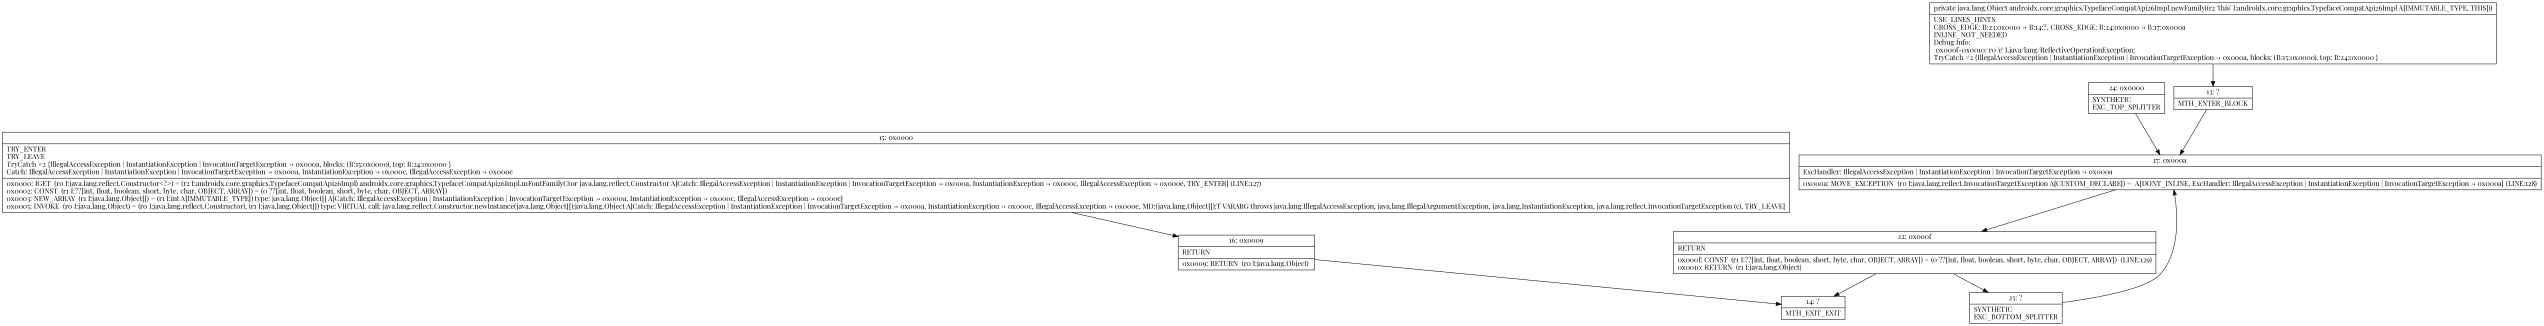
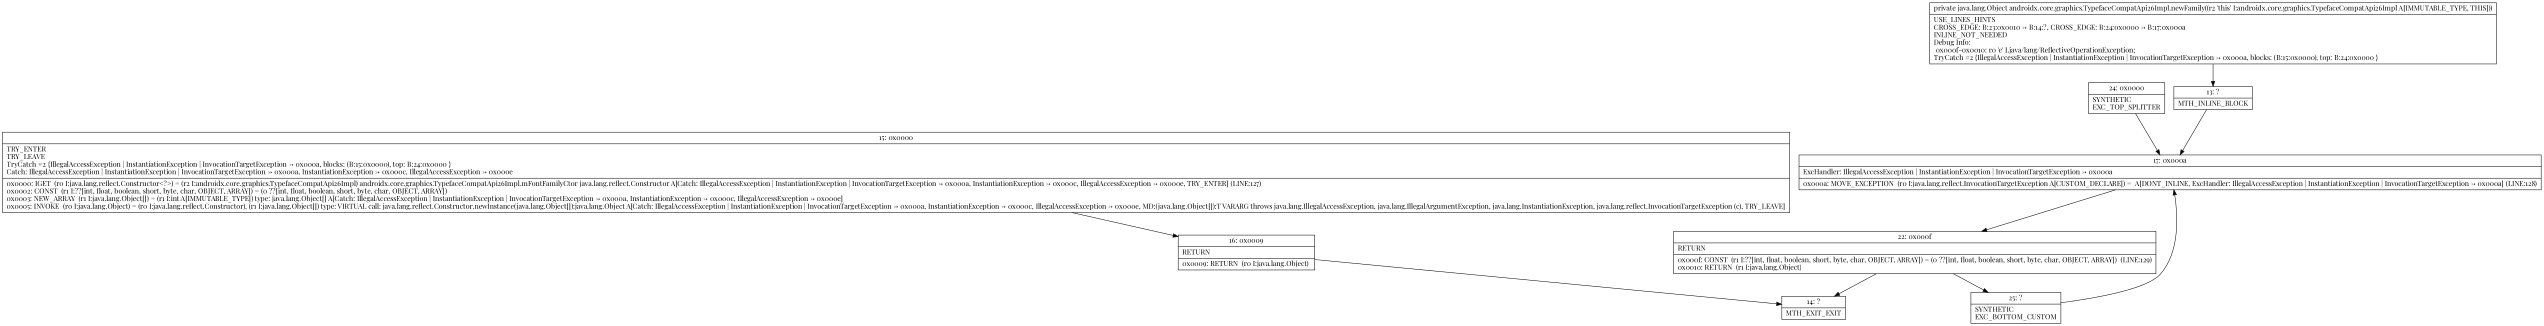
(2213, 104) -> (2213, 104)
(2016, 317) -> (2016, 317)
